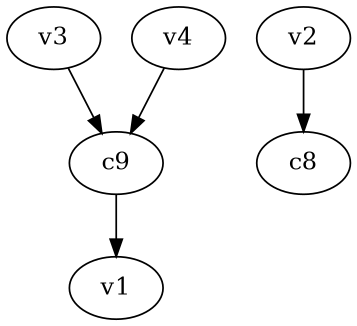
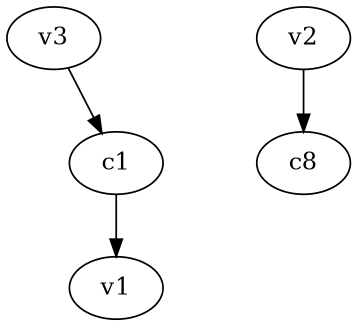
(179, 38) -> none
(116, 163) -> (116, 163)
